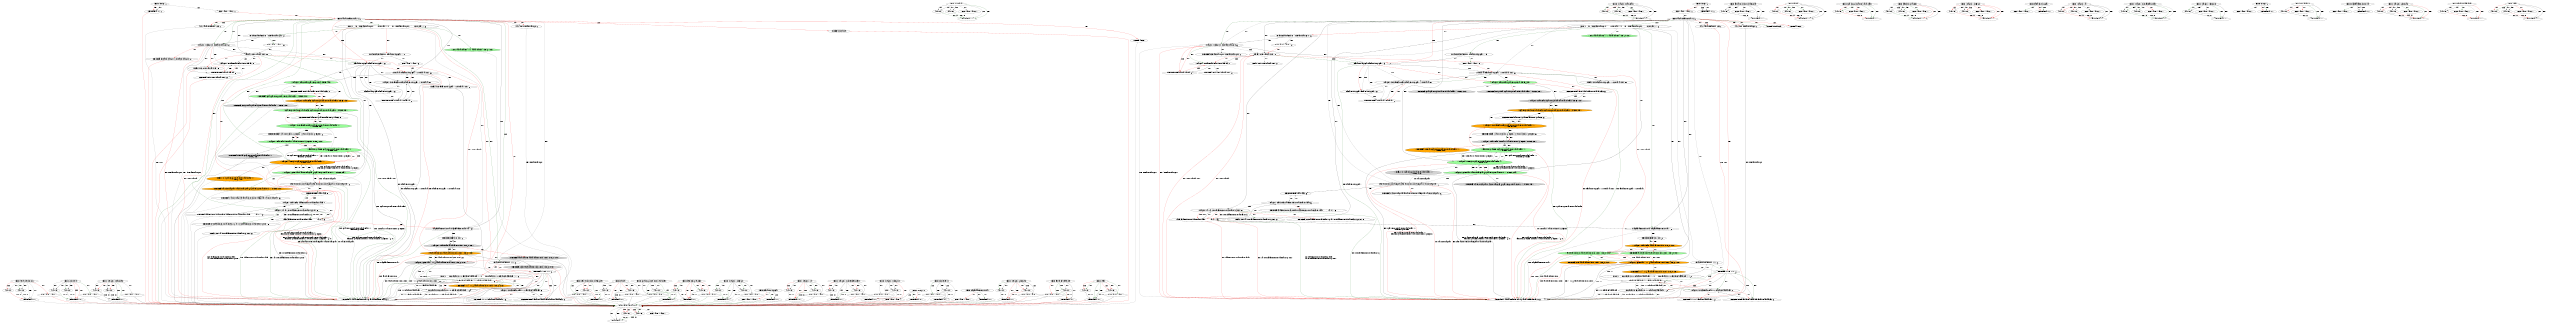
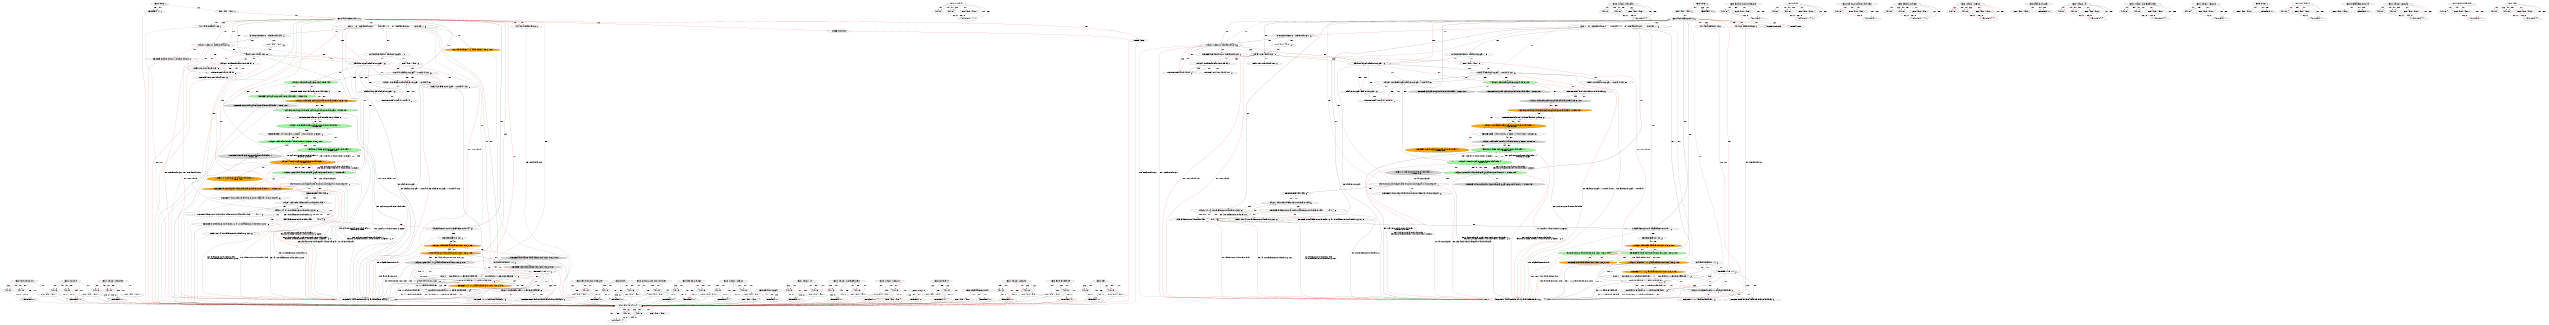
(1609, 36) -> none
(472, 50) -> (472, 50)
(452, 246) -> (452, 246)
